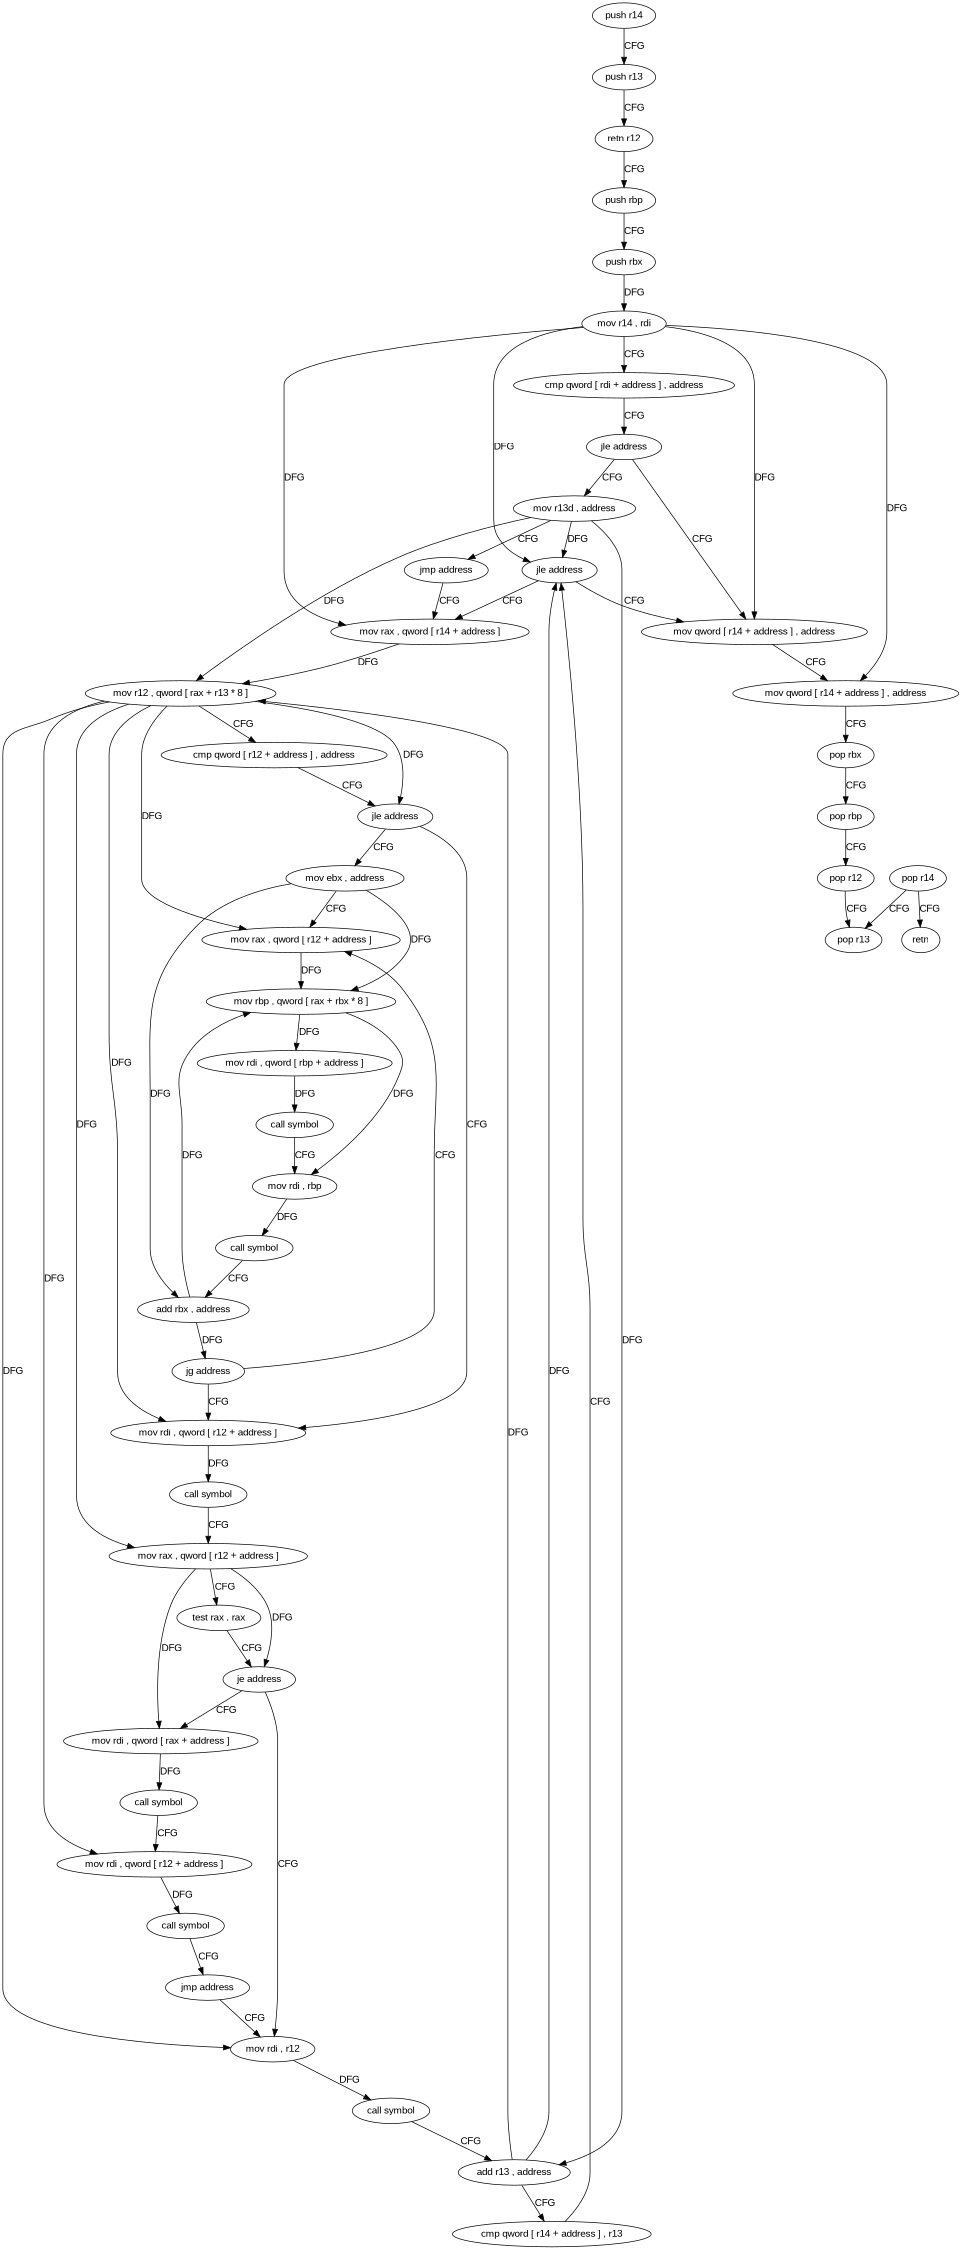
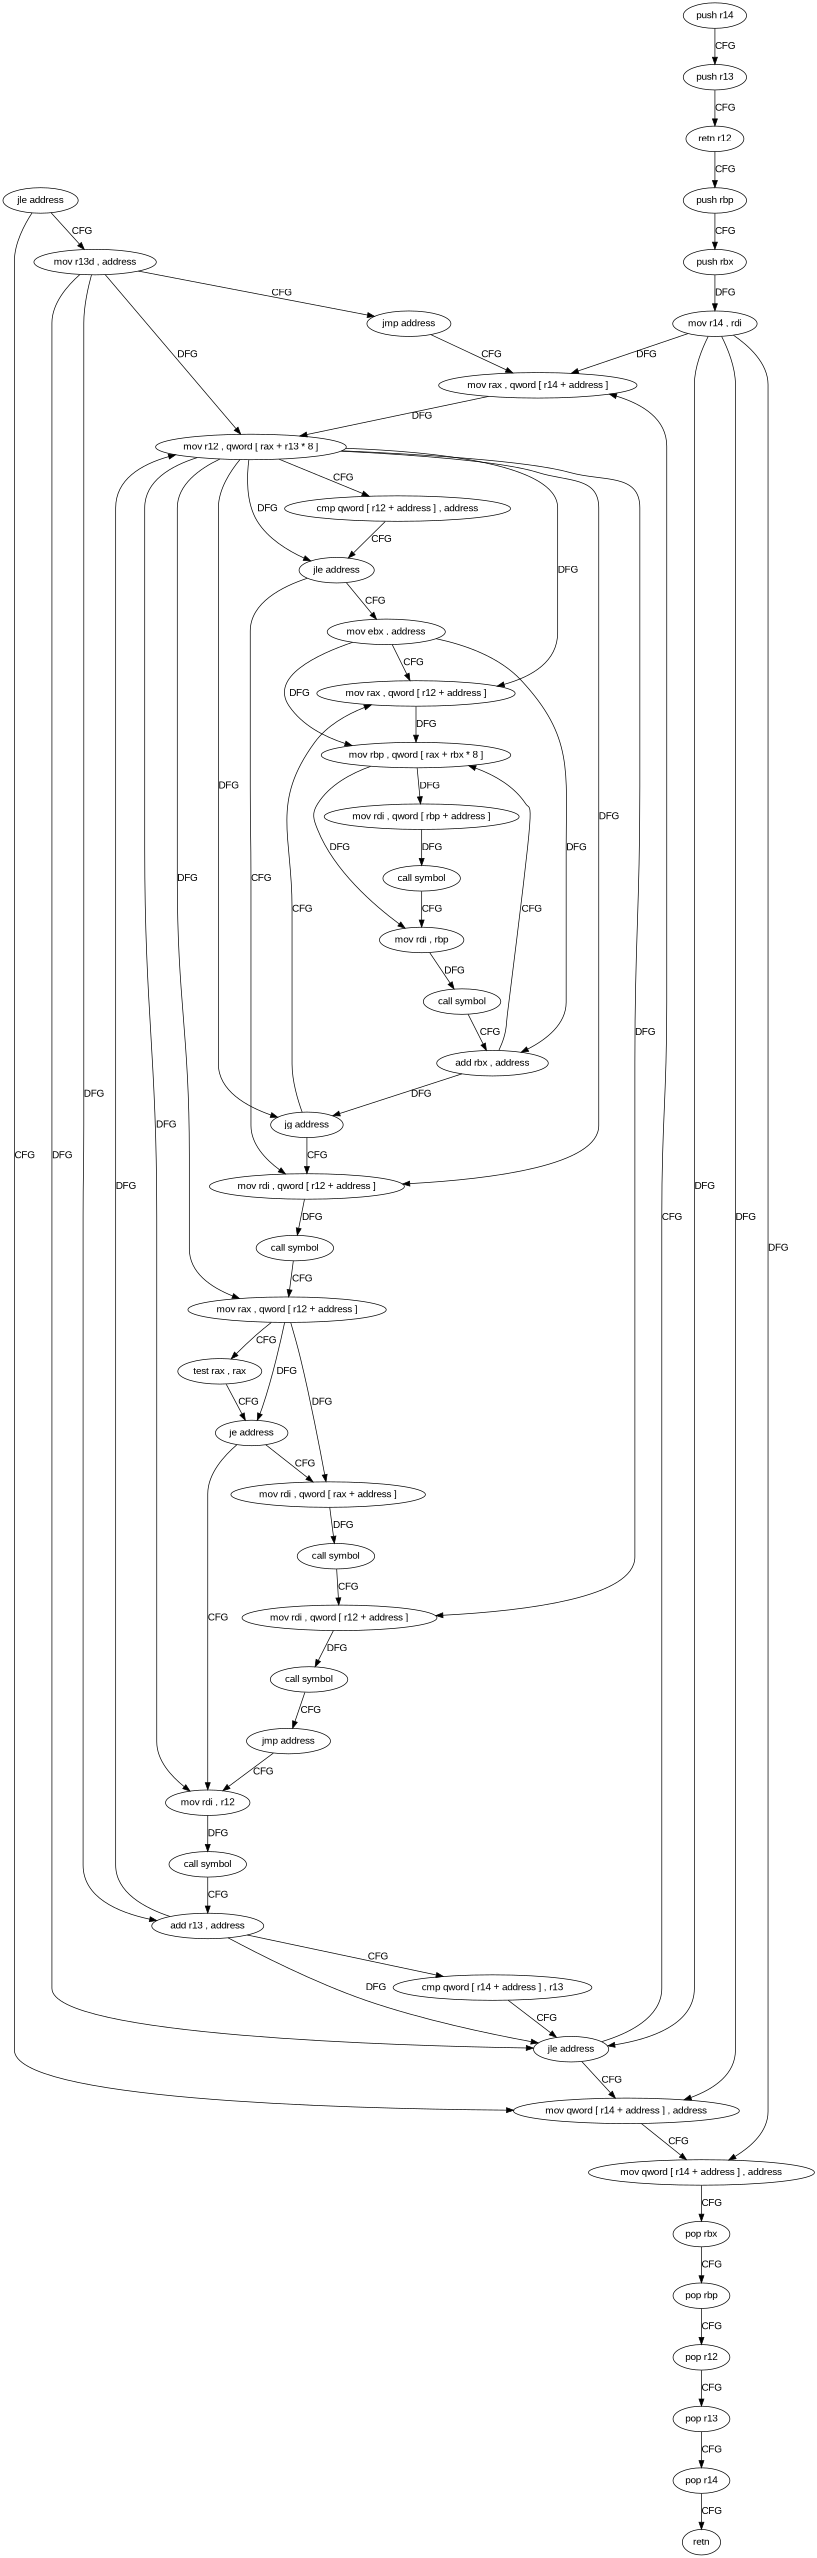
(624, 385) -> none
none -> (218, 798)
(888, 907) -> (701, 2446)
(193, 1156) -> (532, 909)
